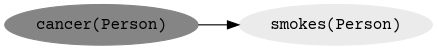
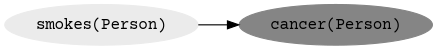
(213, 25) -> (213, 25)
